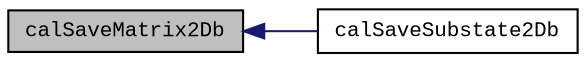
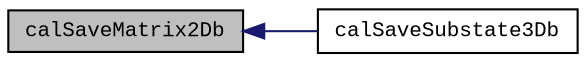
(448, 31) -> (448, 31)
